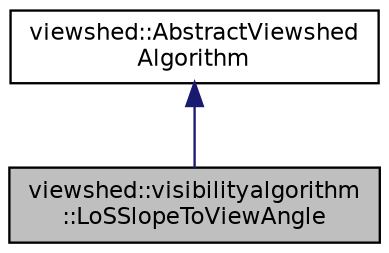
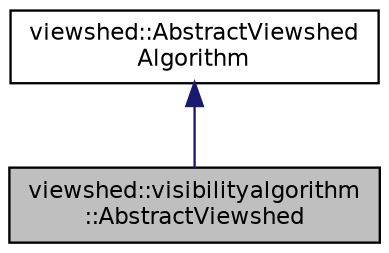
(195, 205) -> (195, 205)
